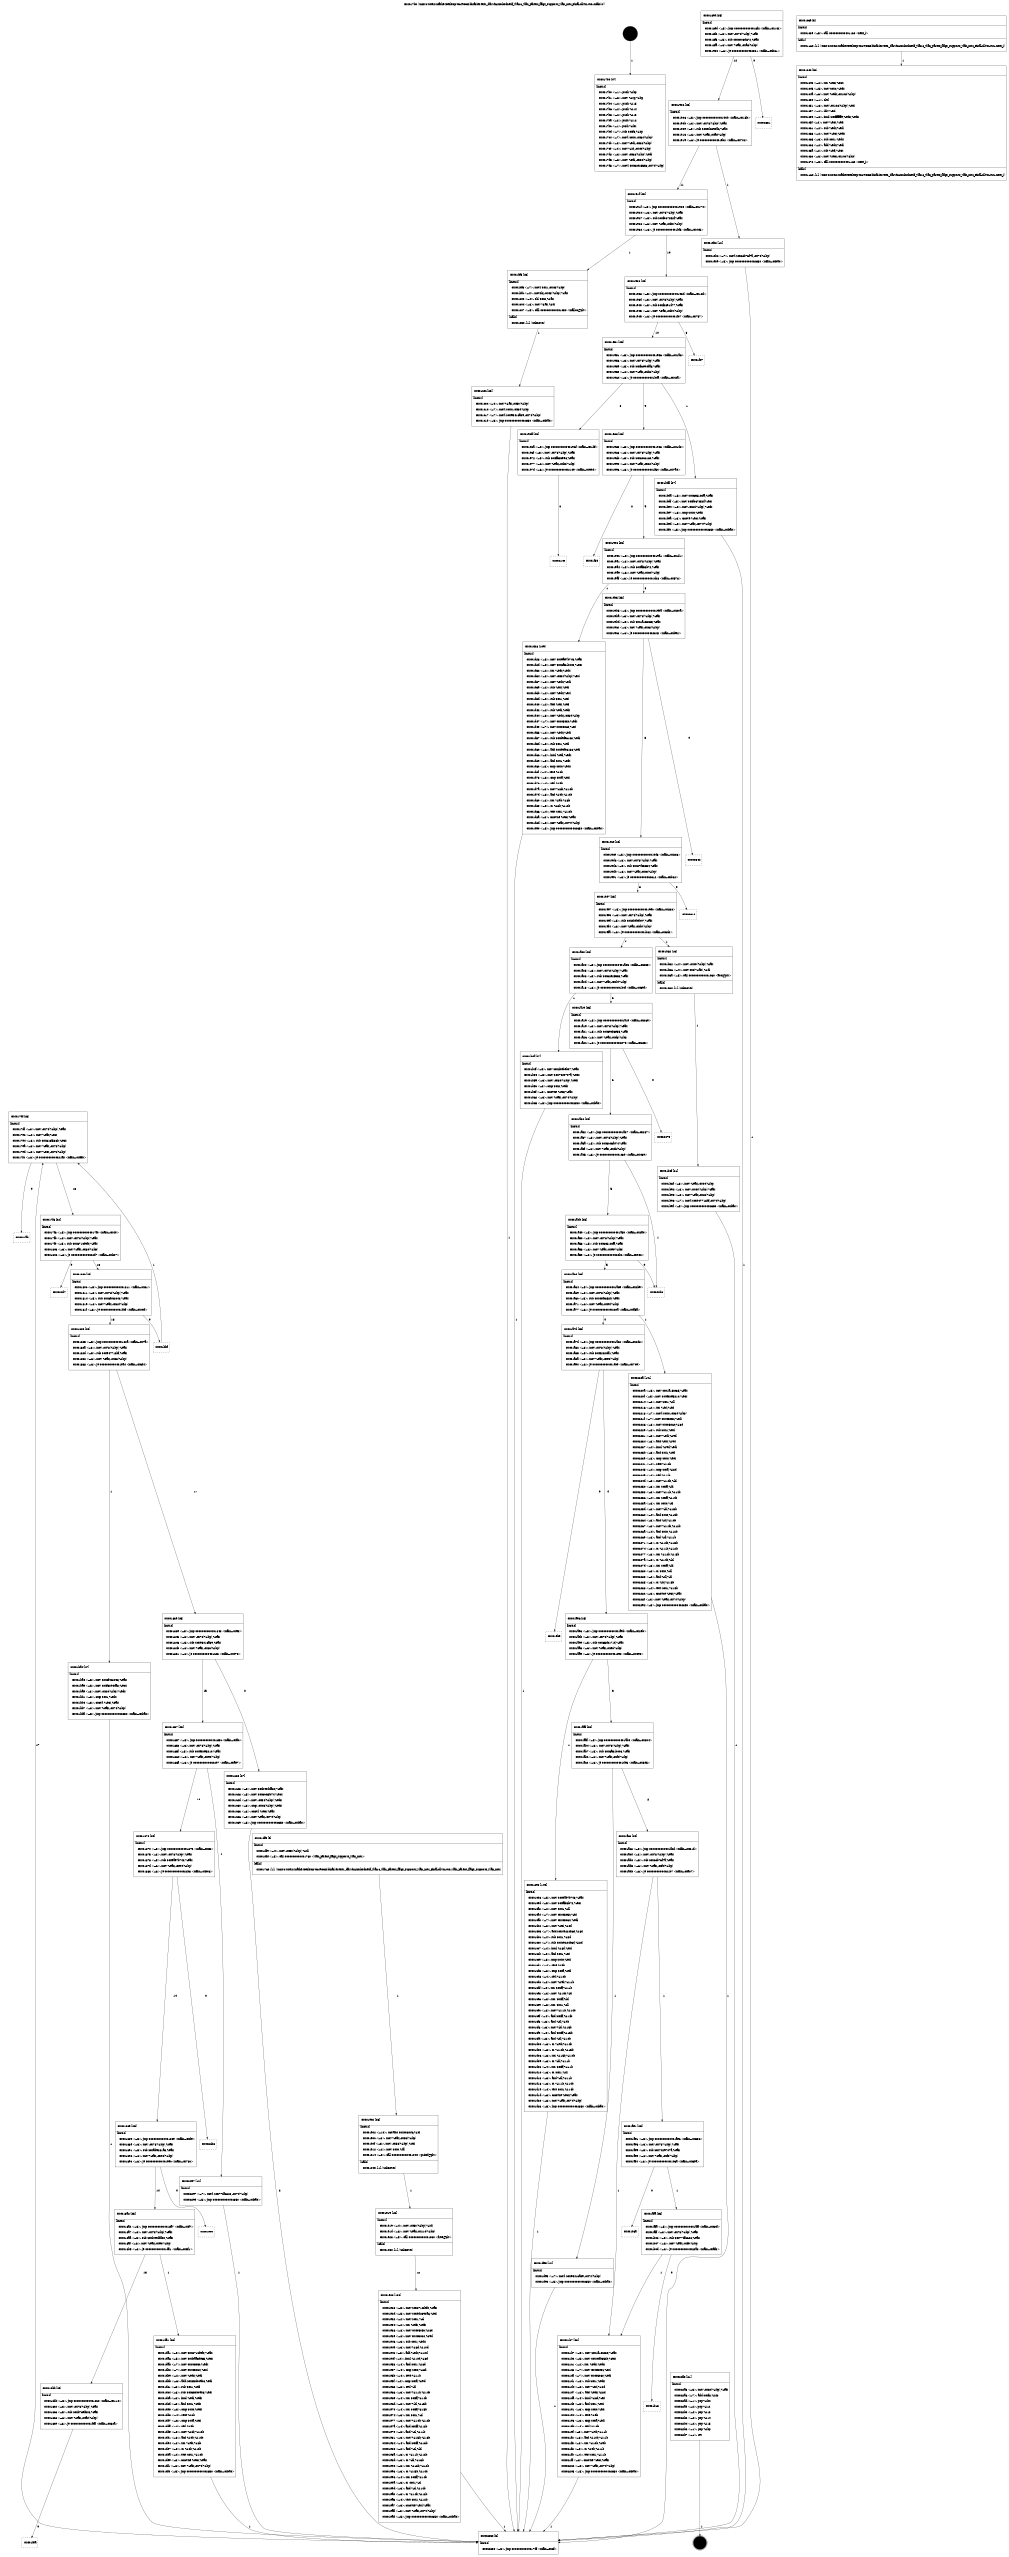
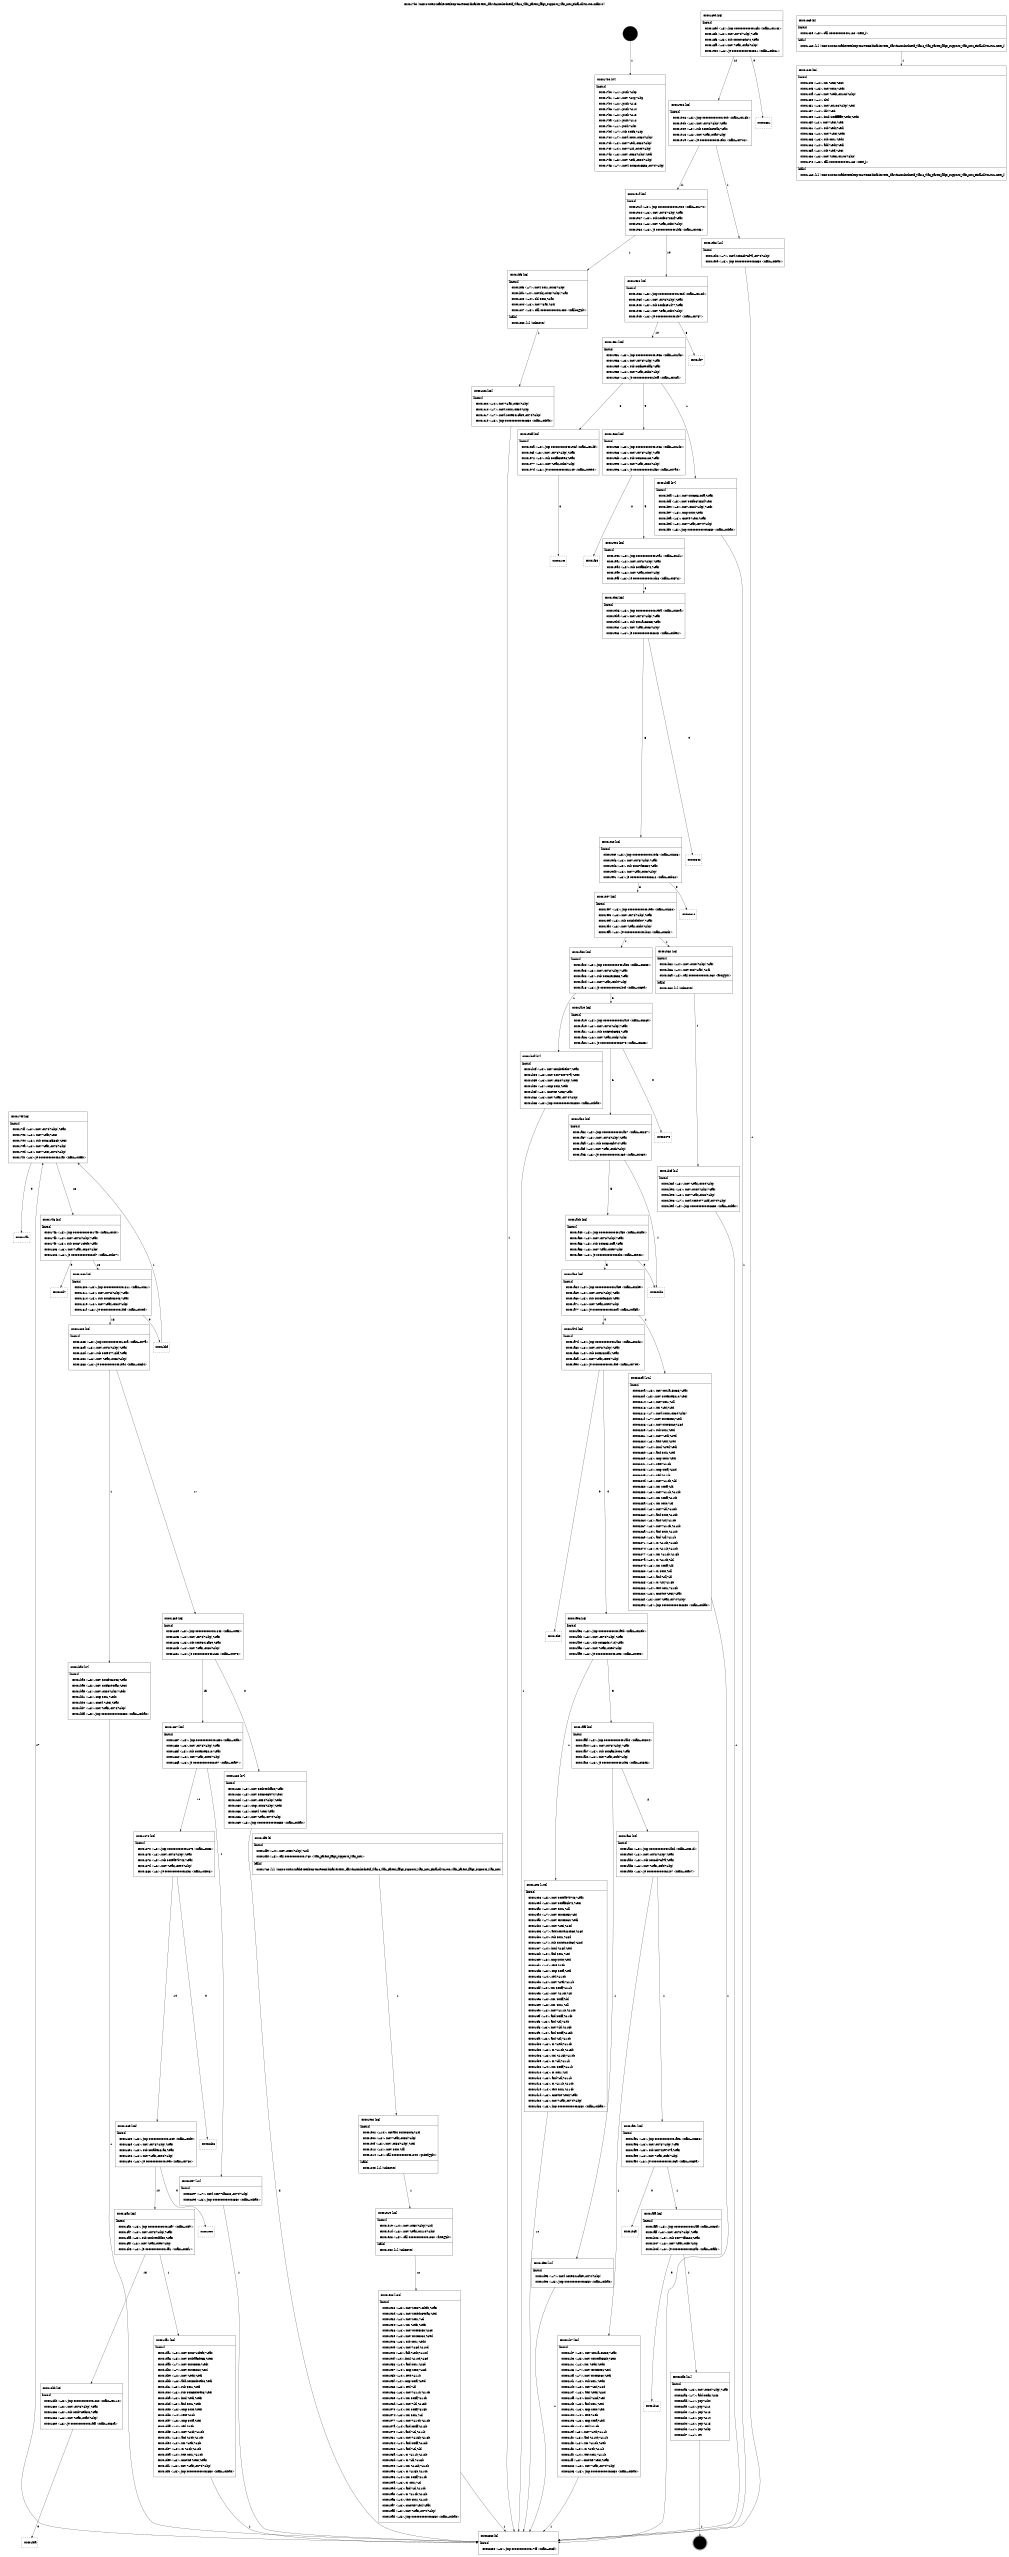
(564, 738) -> none
(537, 2232) -> (537, 2232)
(639, 2293) -> (690, 2313)
